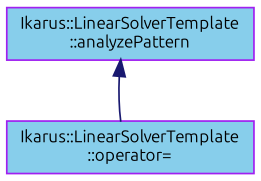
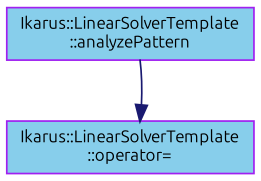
(119, 99) -> (142, 82)
